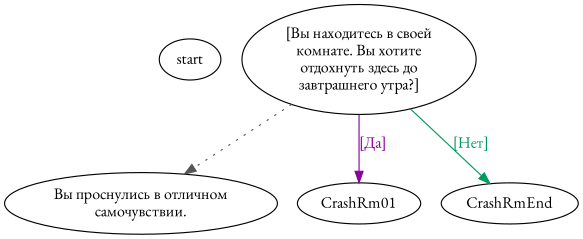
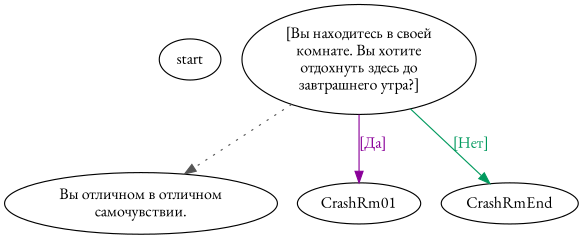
(141, 203) -> (141, 203)
